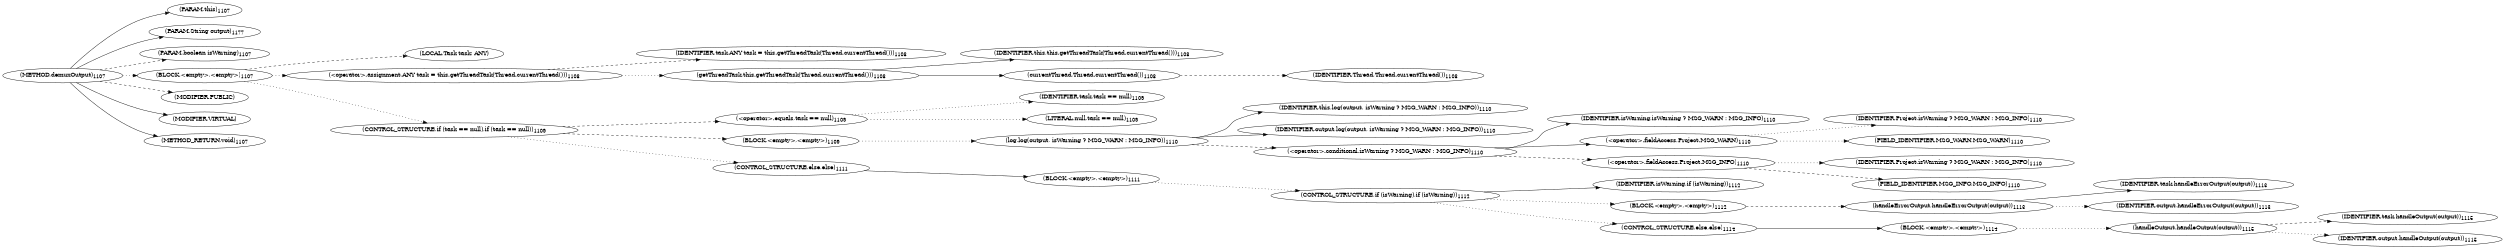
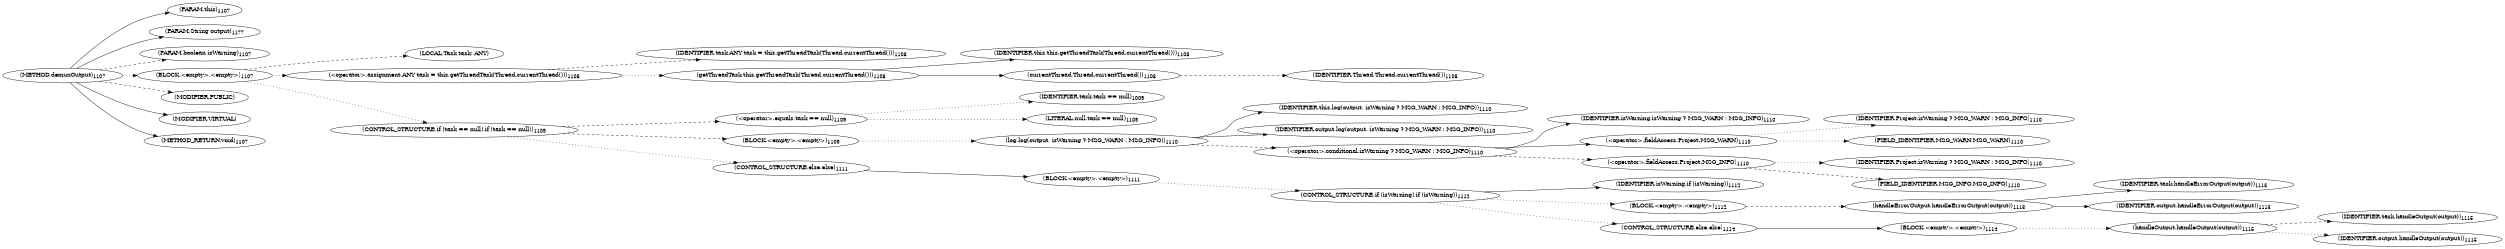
(1138, 97) -> (1138, 97)
(2069, 207) -> (2069, 207)
